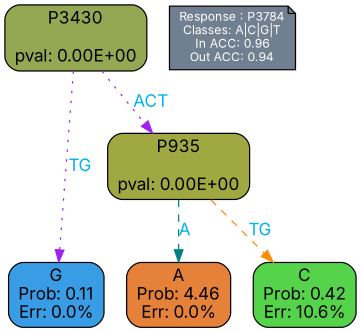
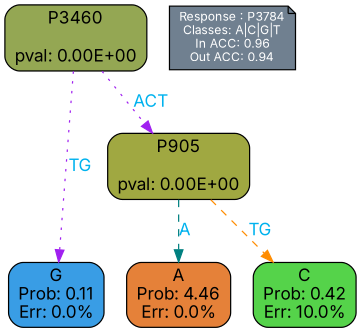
(76, 38) -> (76, 38)
(179, 166) -> (179, 166)
(305, 295) -> (305, 295)
